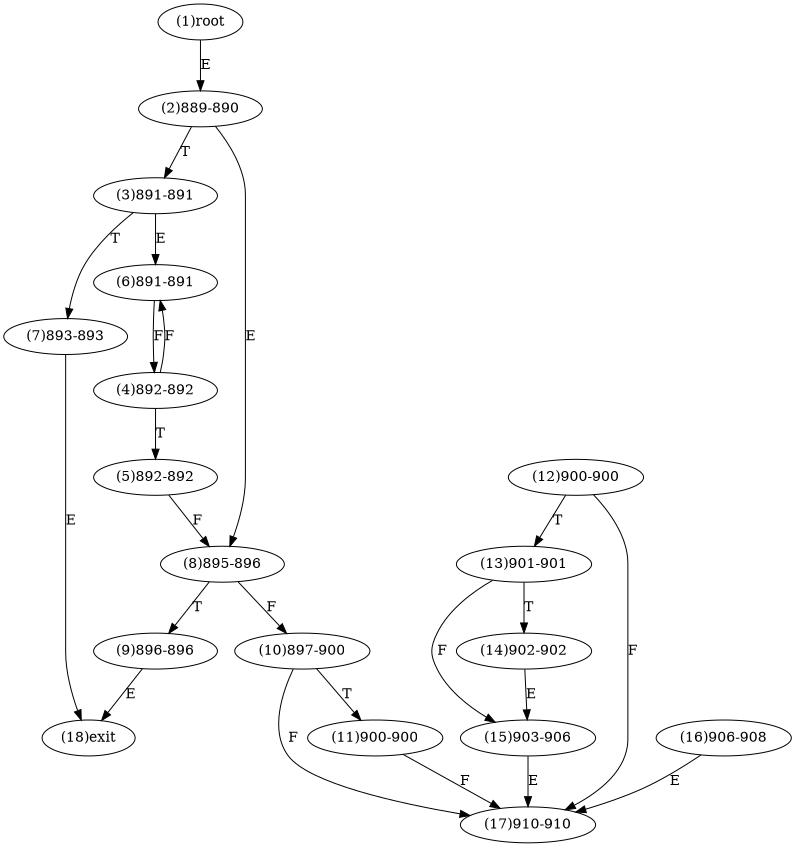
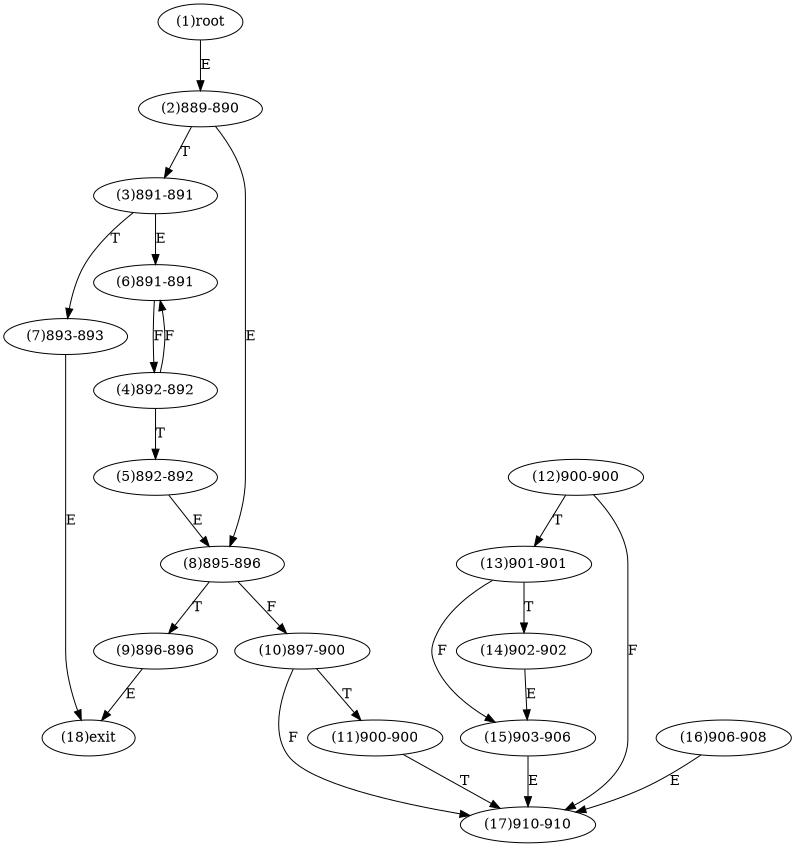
(197, 521) -> (198, 521)
(465, 781) -> (465, 781)
